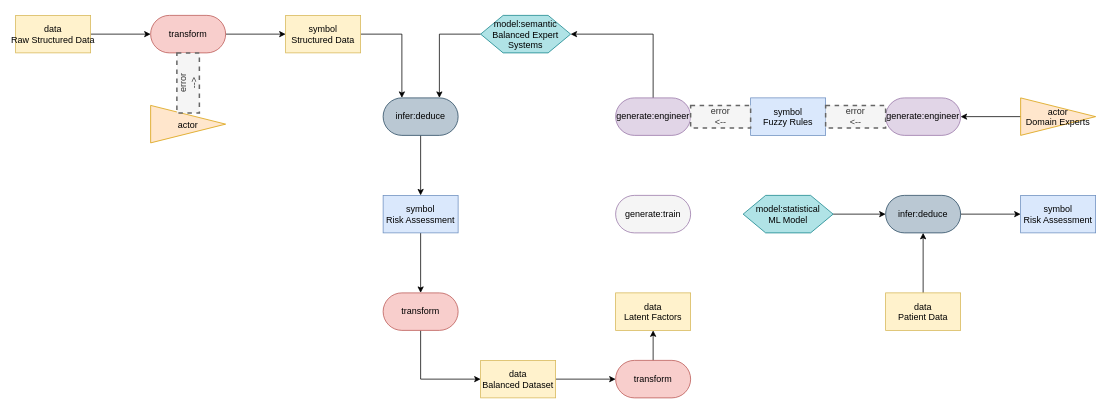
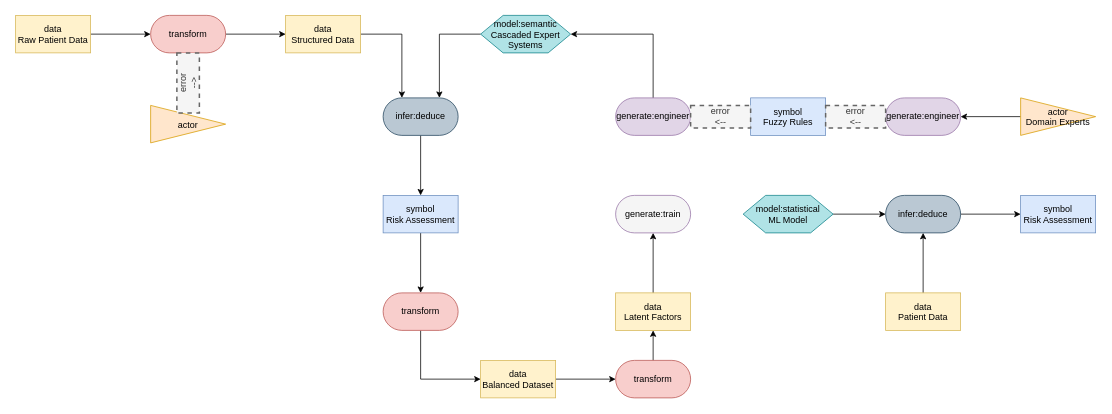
(525, 24) -> (525, 24)
(53, 29) -> (53, 29)
(323, 29) -> (323, 29)
none -> (653, 239)
